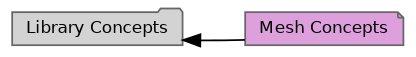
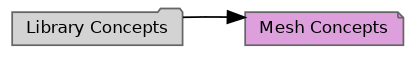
(223, 40) -> (205, 17)
